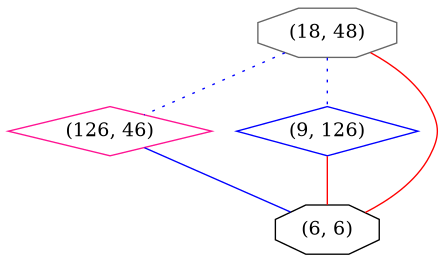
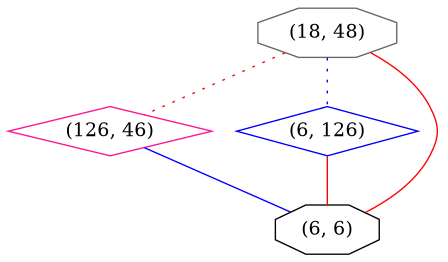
(215, 84) -> (215, 84)
(327, 131) -> (327, 131)
